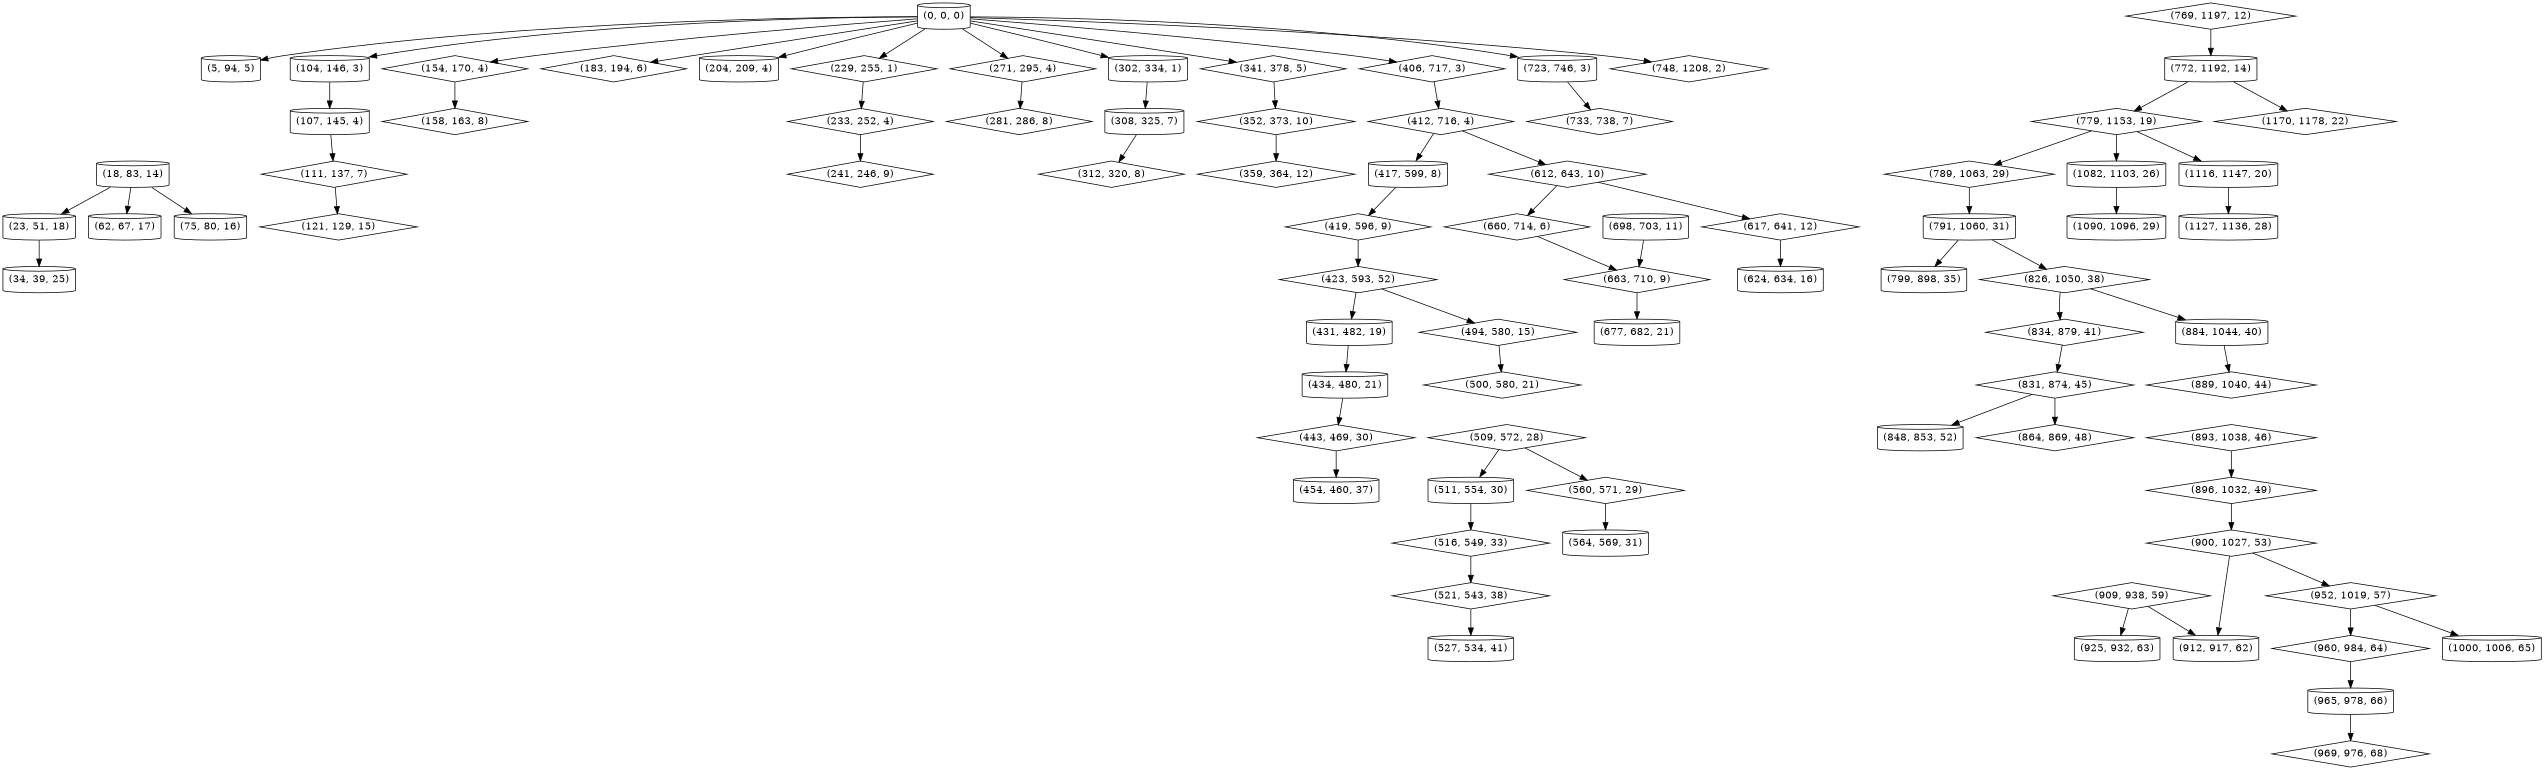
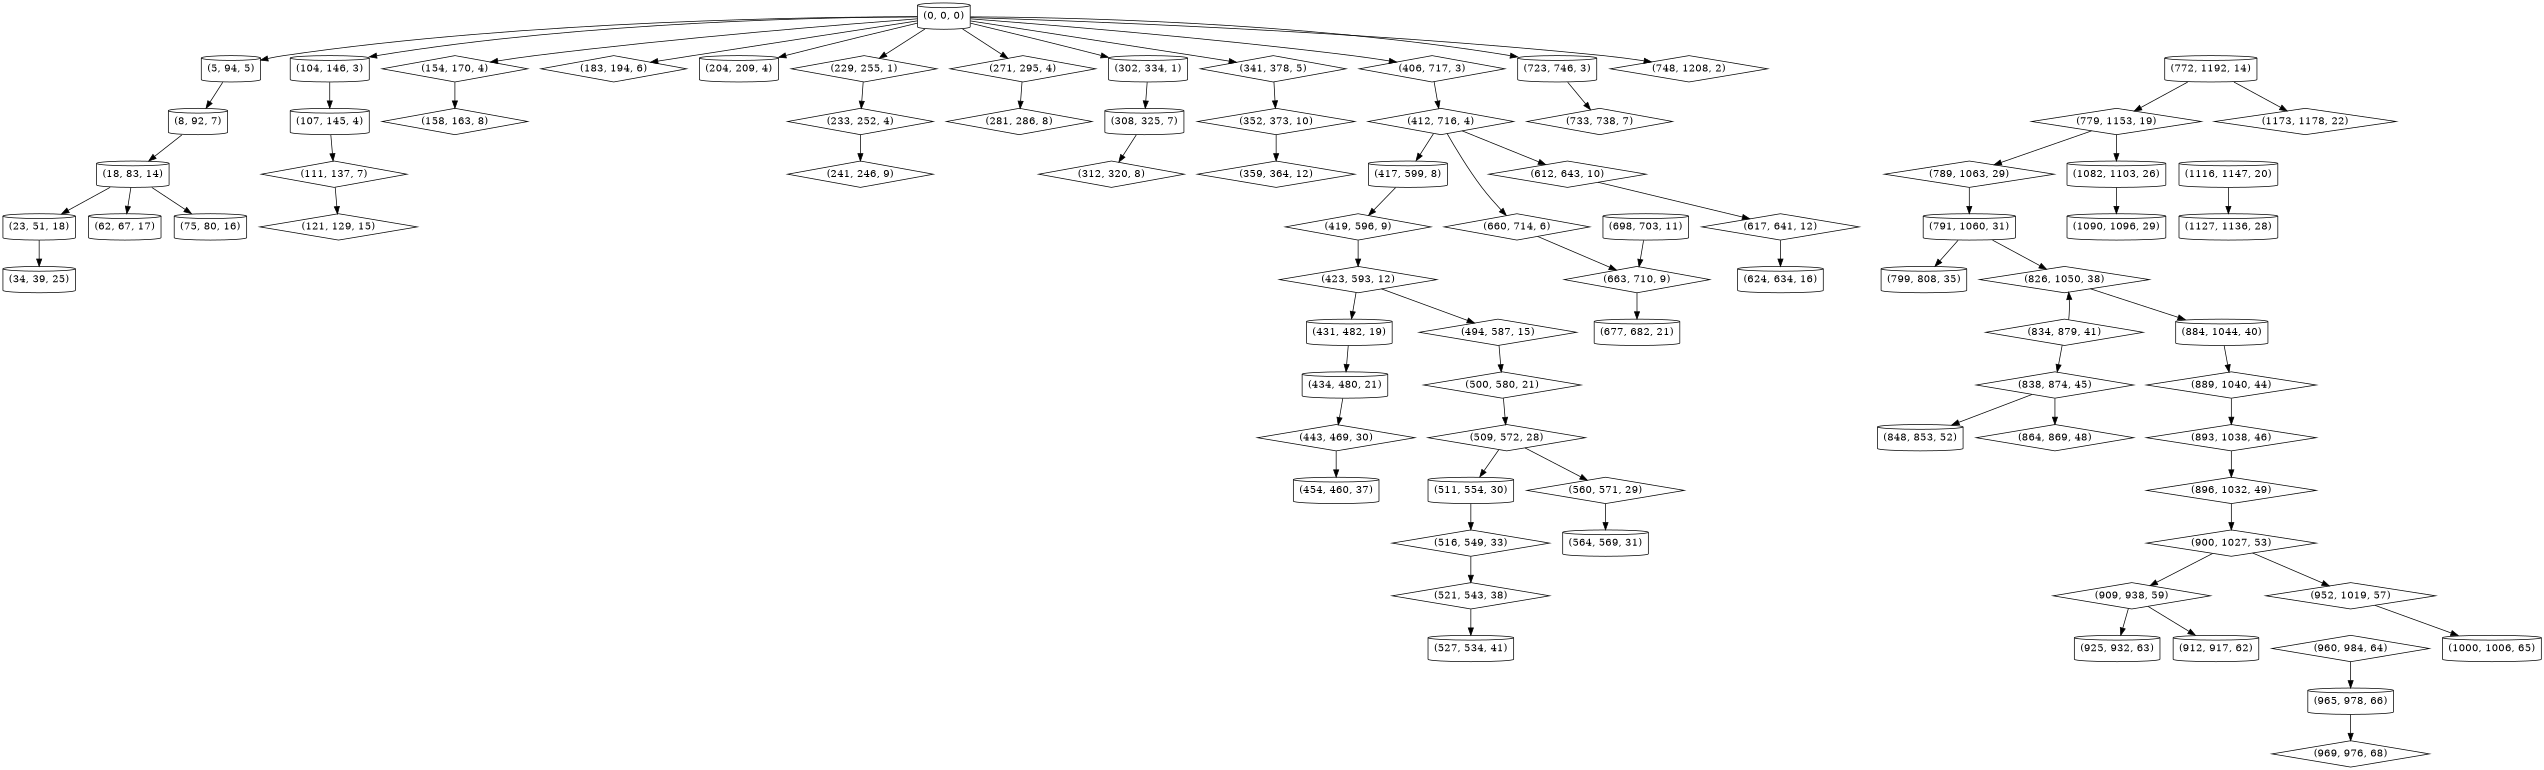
(2211, 16) -> none
none -> (198, 122)
(2305, 122) -> (2305, 122)
(2166, 145) -> none
(1545, 198) -> (1472, 174)
(1358, 280) -> (1358, 280)
(1924, 280) -> (1924, 280)
(2060, 302) -> (2069, 310)
(1498, 332) -> (1498, 332)
(2055, 385) -> (2055, 385)
none -> (1504, 408)
none -> (2231, 408)
(2224, 592) -> (2185, 568)
(2351, 619) -> none
